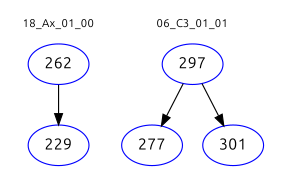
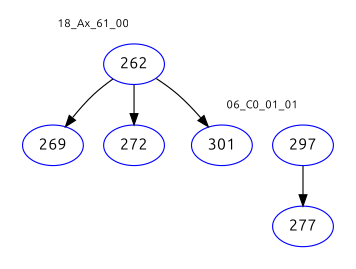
(59, 24) -> (93, 24)
(193, 24) -> (262, 105)
(210, 100) -> (190, 106)
(59, 145) -> (53, 145)
none -> (134, 145)
